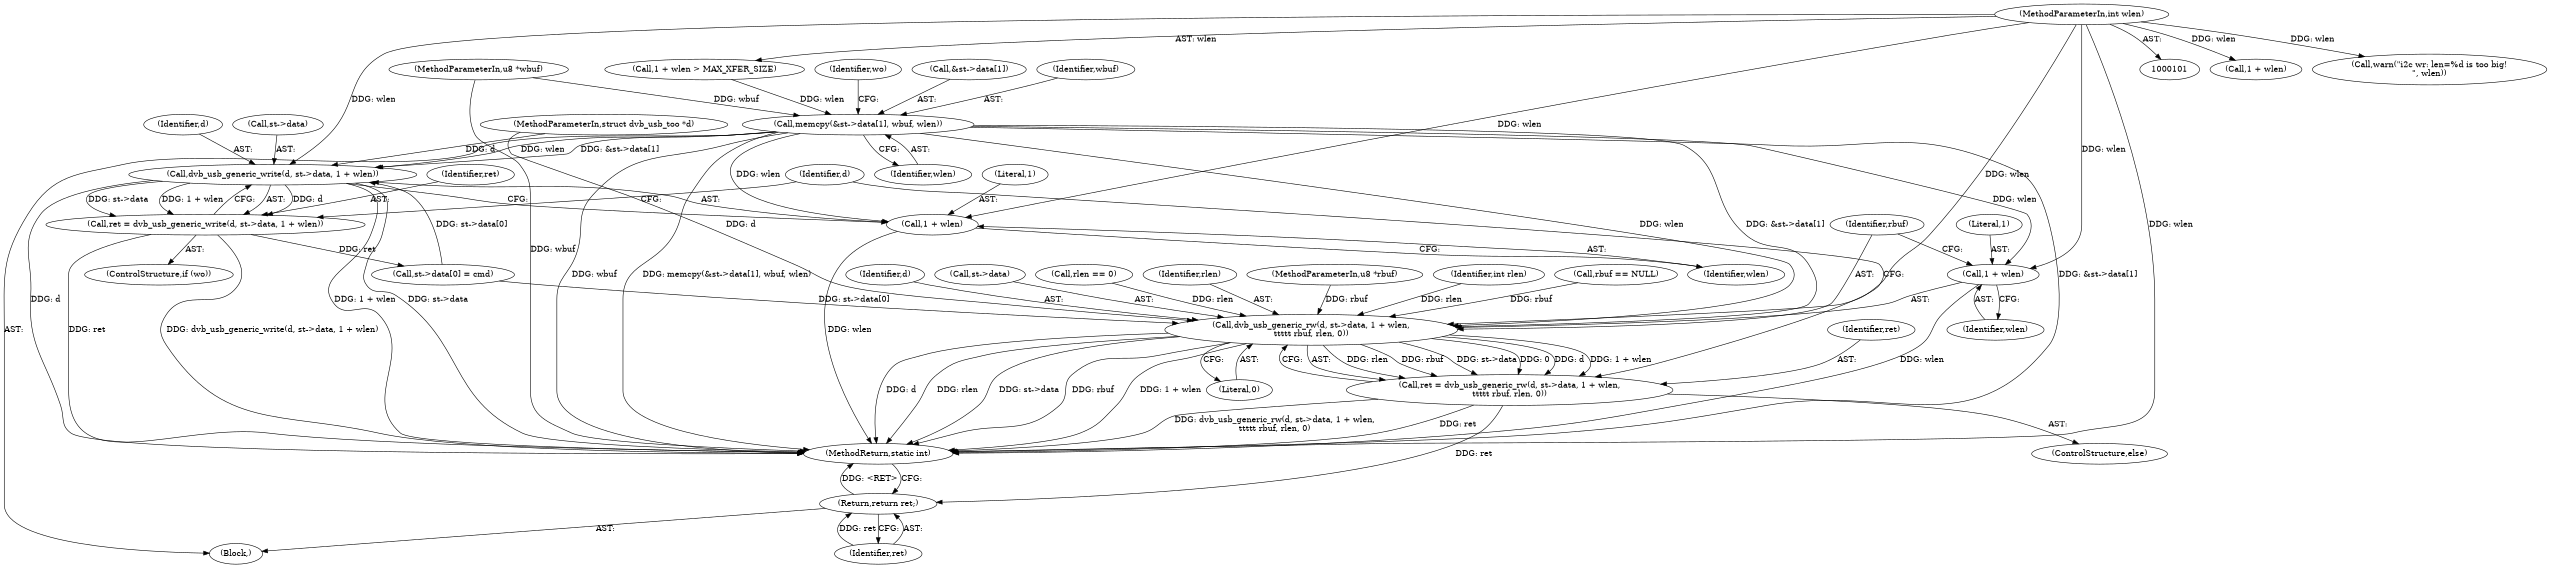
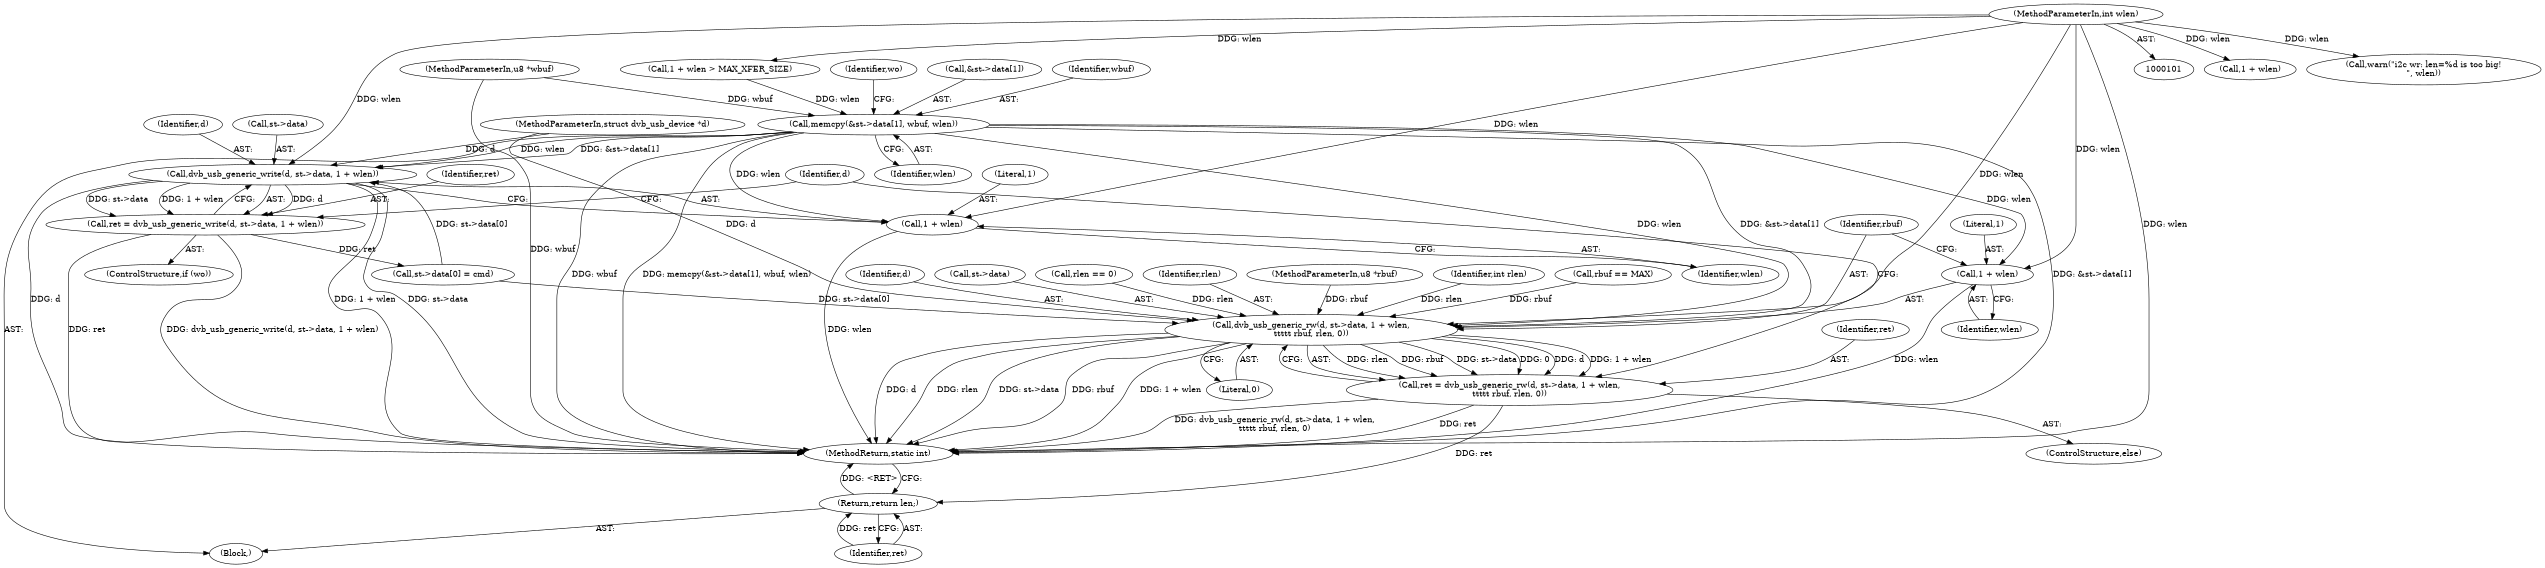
(1196, 39) -> (1240, 39)
(604, 125) -> (613, 125)
(1616, 275) -> (1613, 275)
(878, 504) -> (878, 504)
